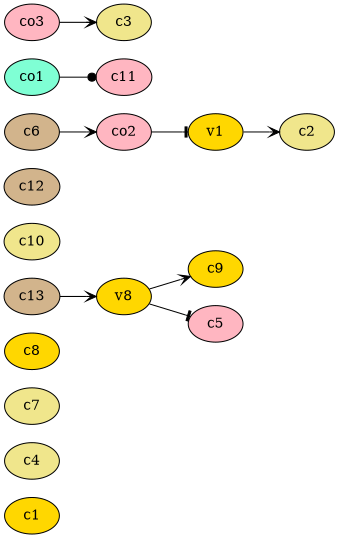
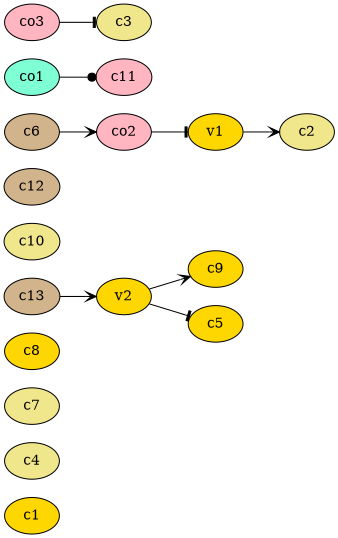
(75, 22) -> (75, 22)
(124, 296) -> (124, 296)
(216, 324) -> (216, 324)
